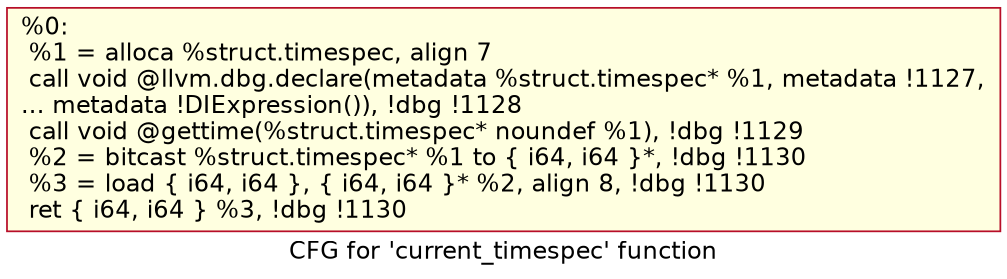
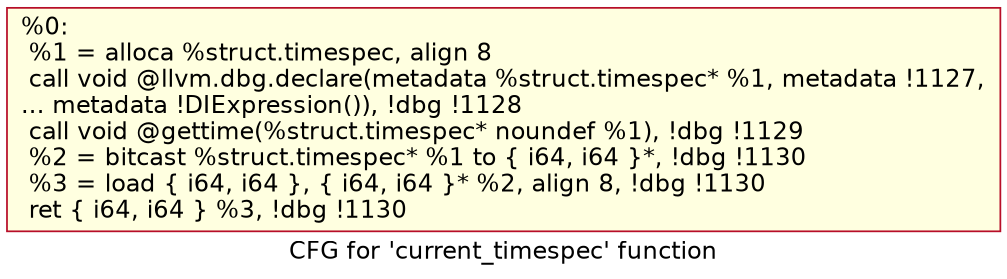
(258, 53) -> (258, 53)
